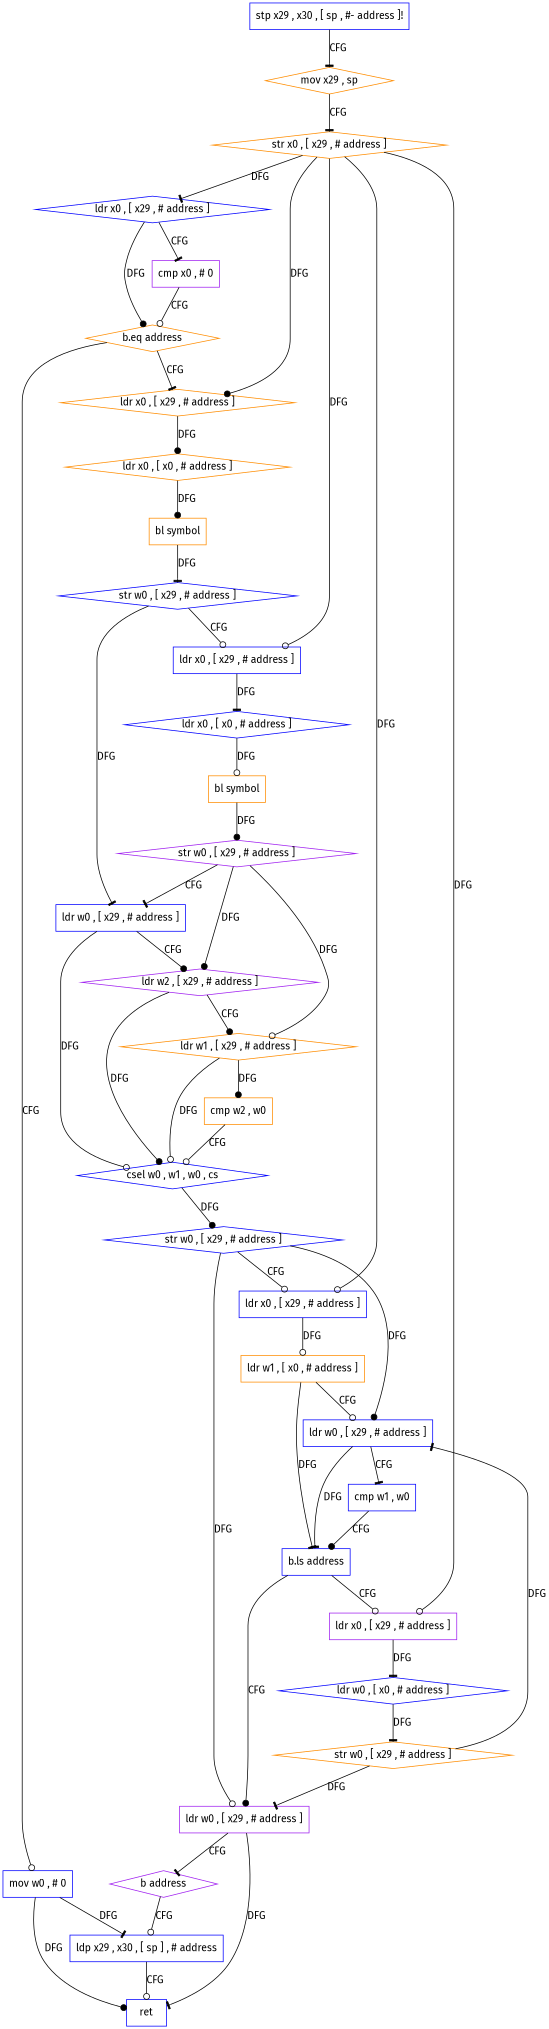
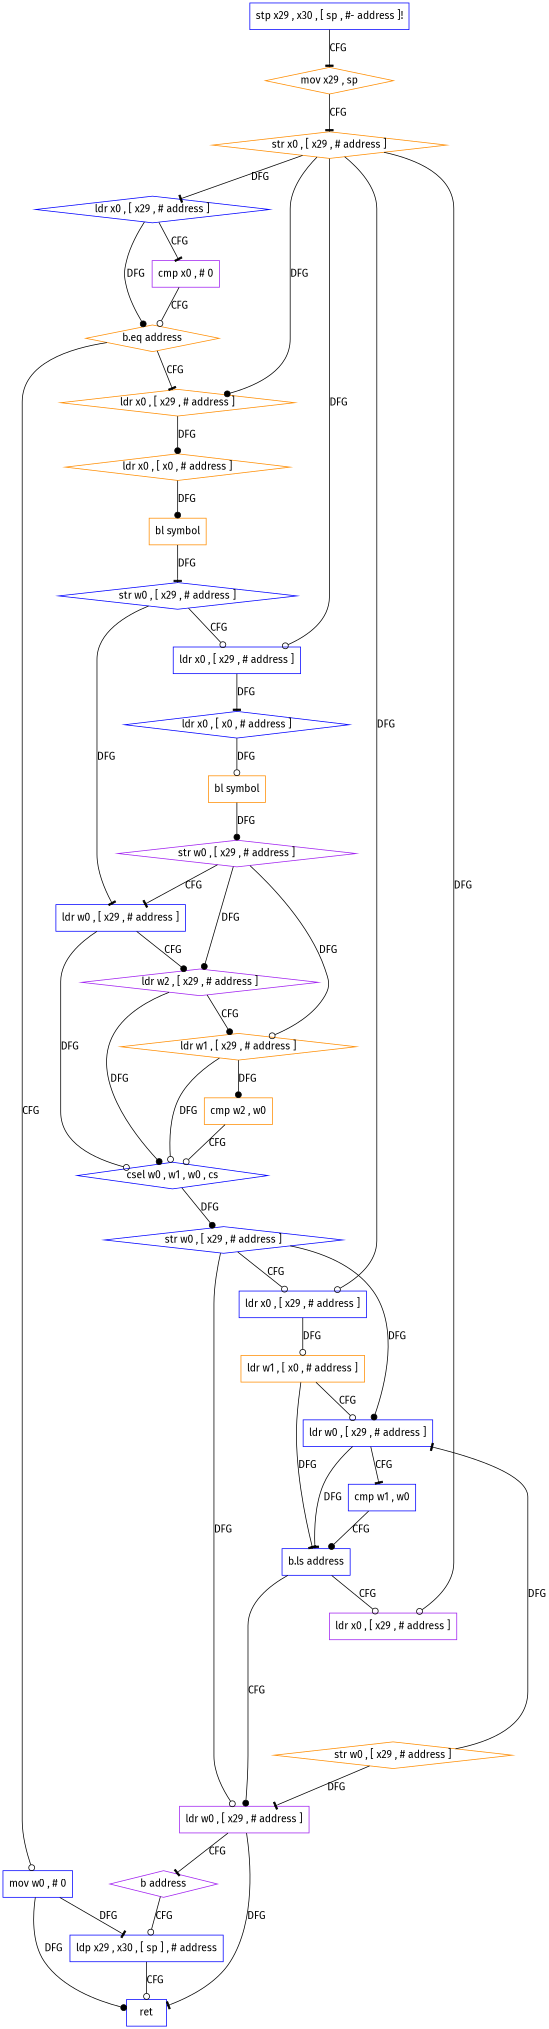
(393, 1691) -> none
